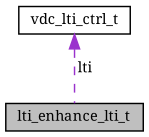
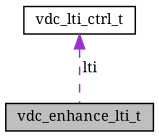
(75, 117) -> (80, 117)
